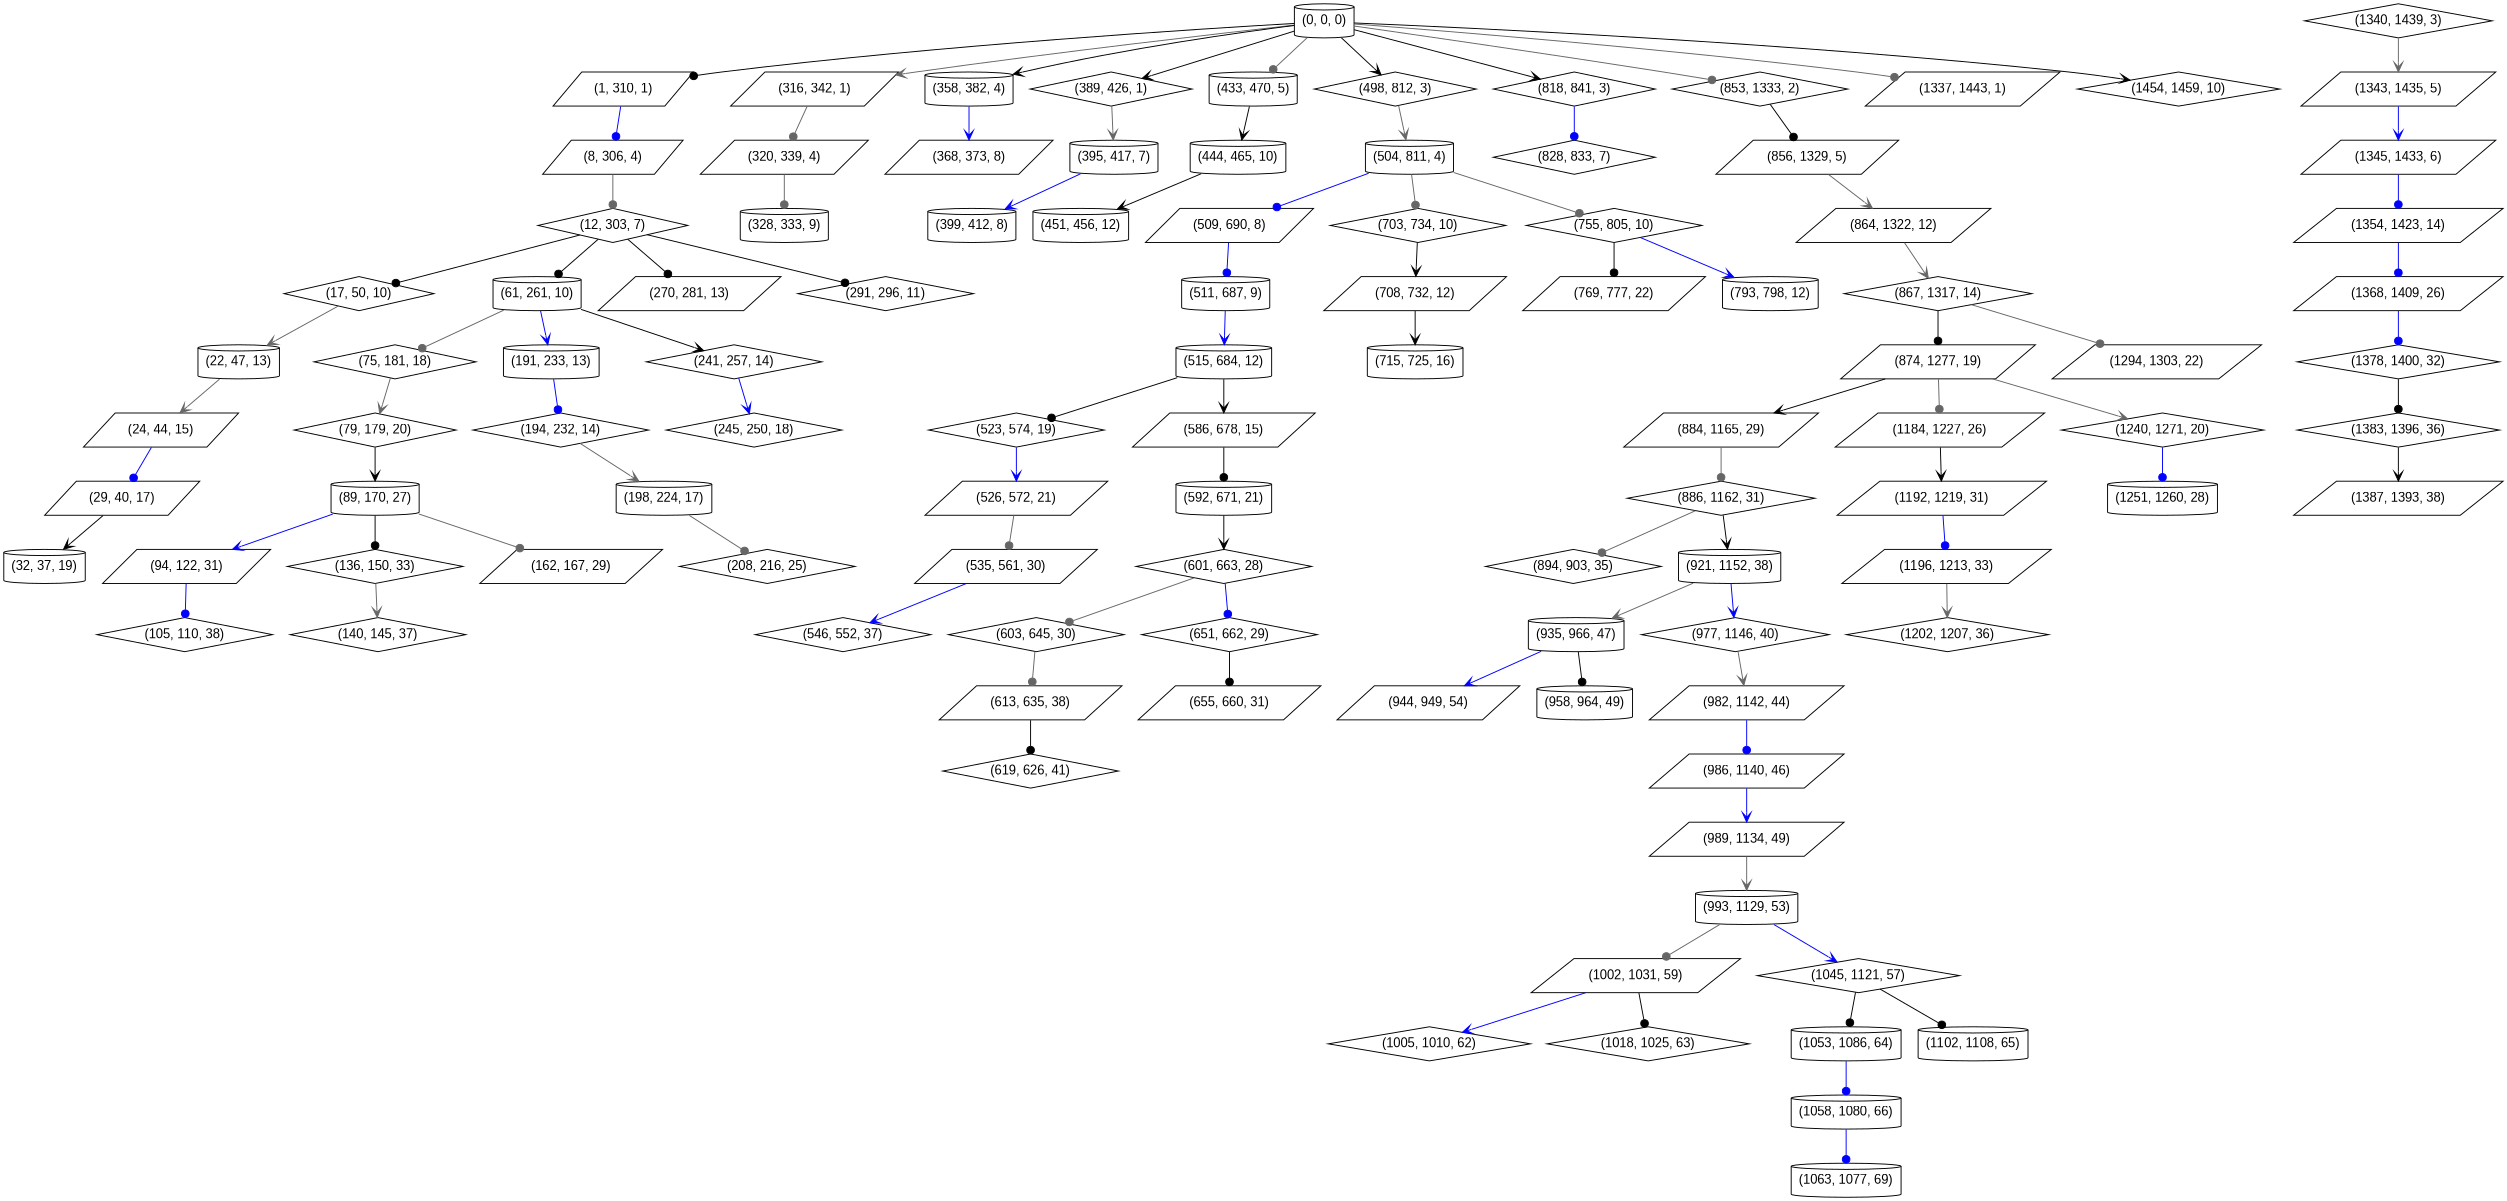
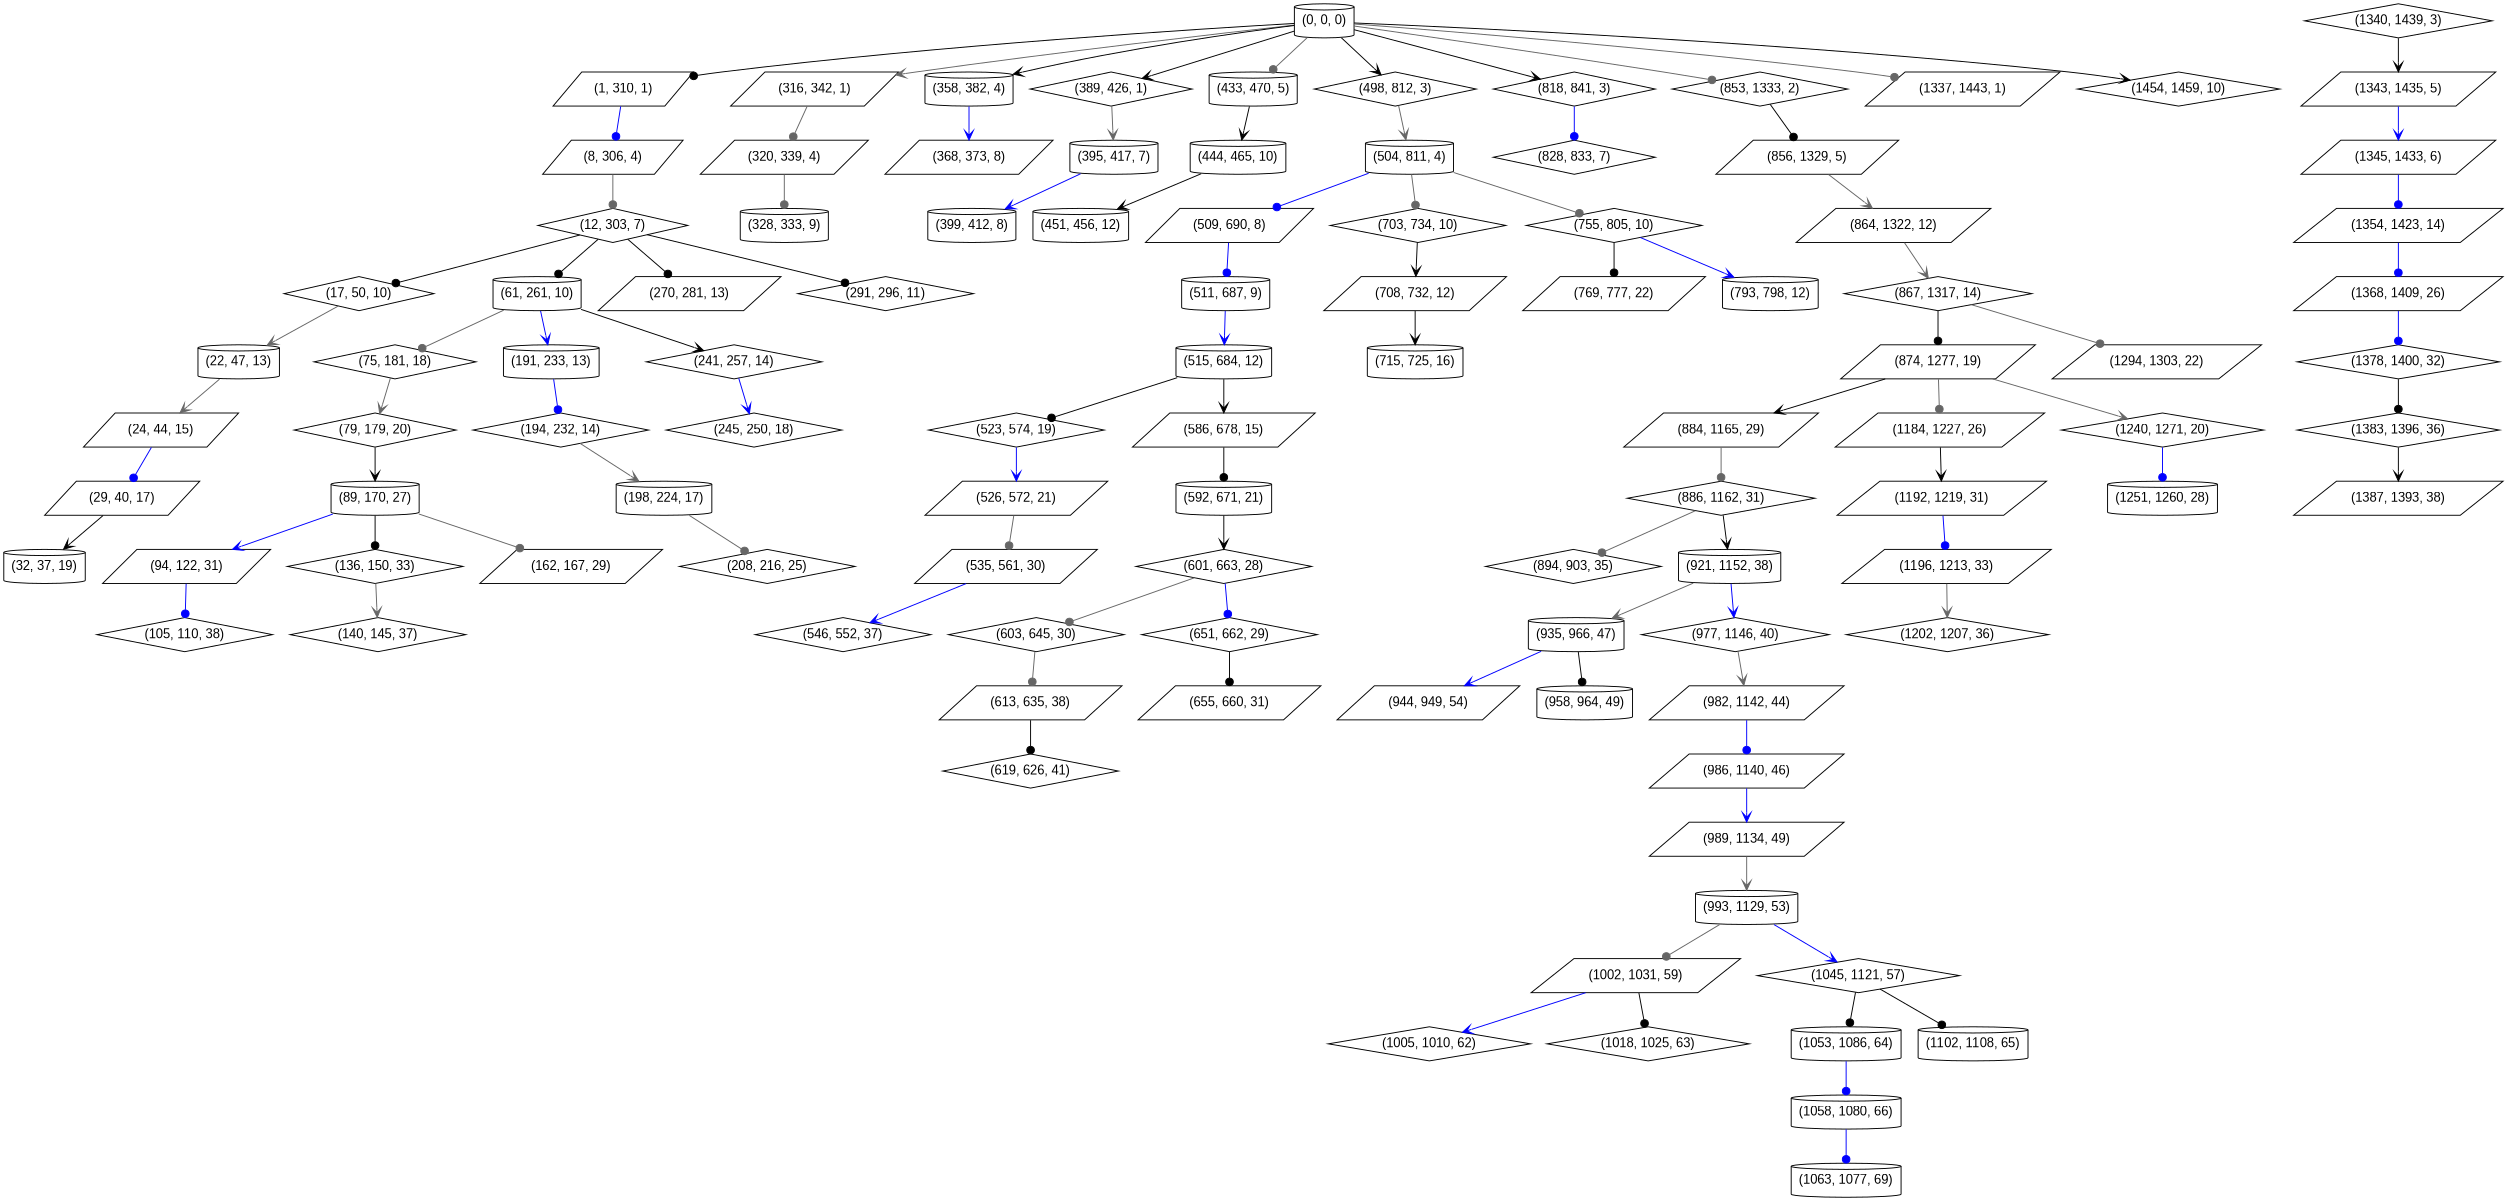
(2398, 50) -> (2398, 50)
